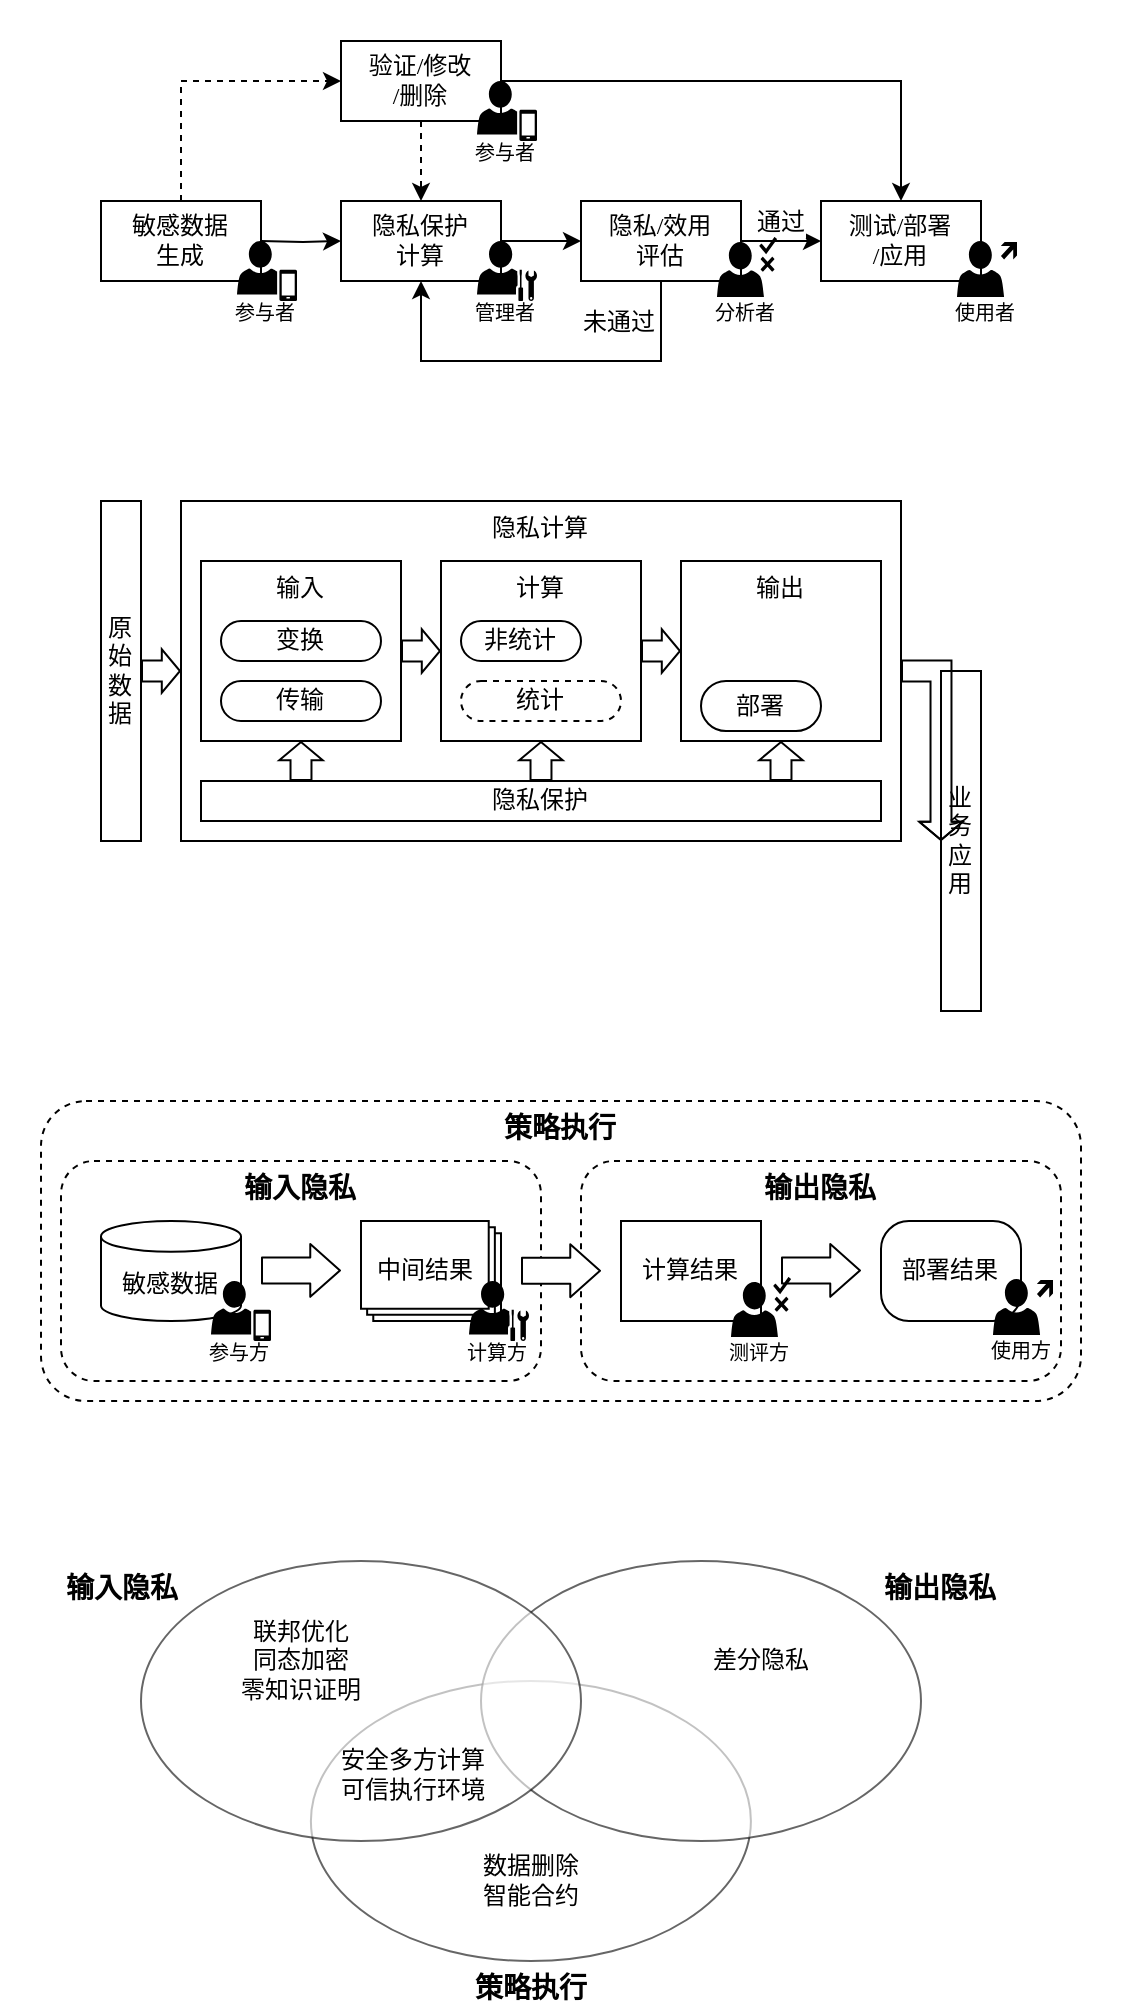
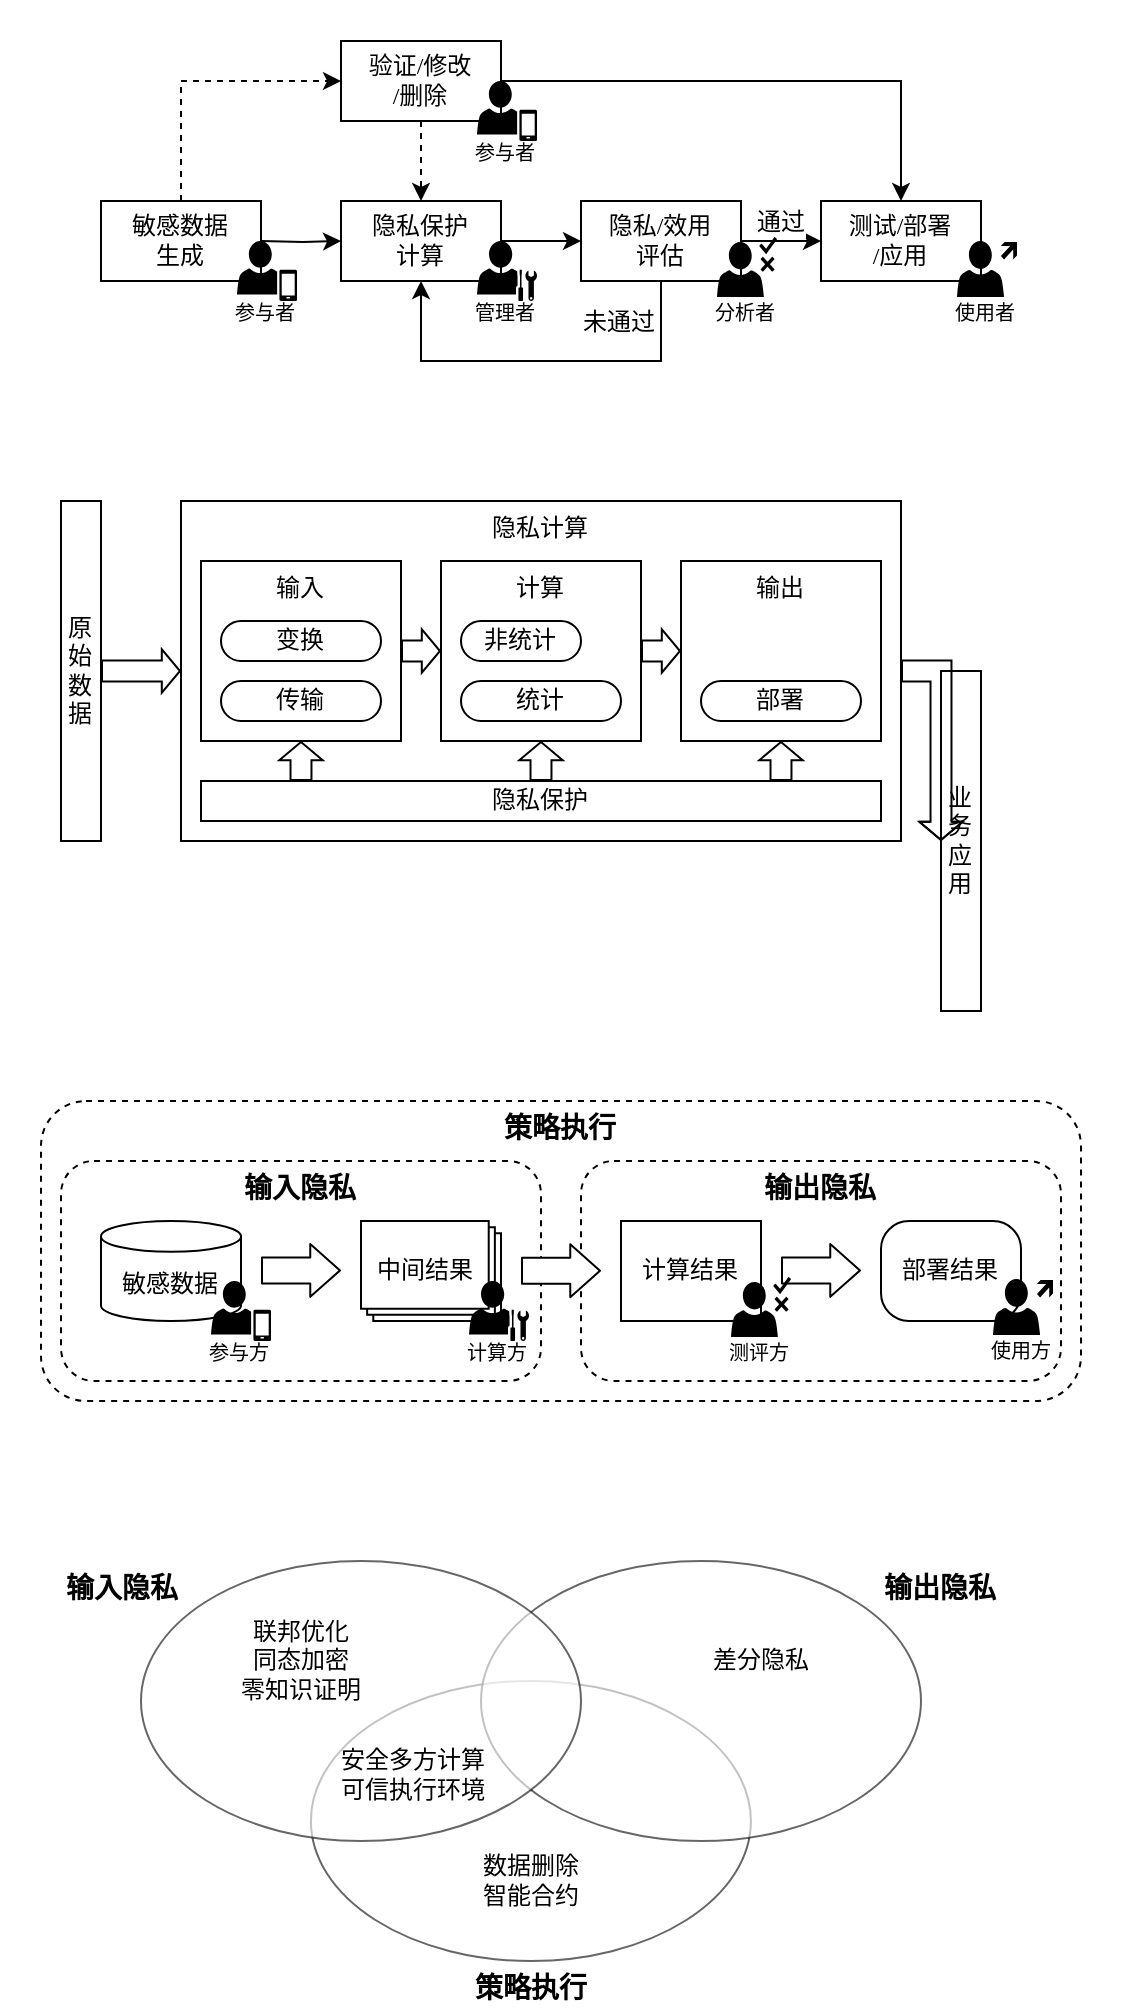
(121, 671) -> (81, 671)
(541, 701) -> (541, 701)
(761, 706) -> (781, 701)
